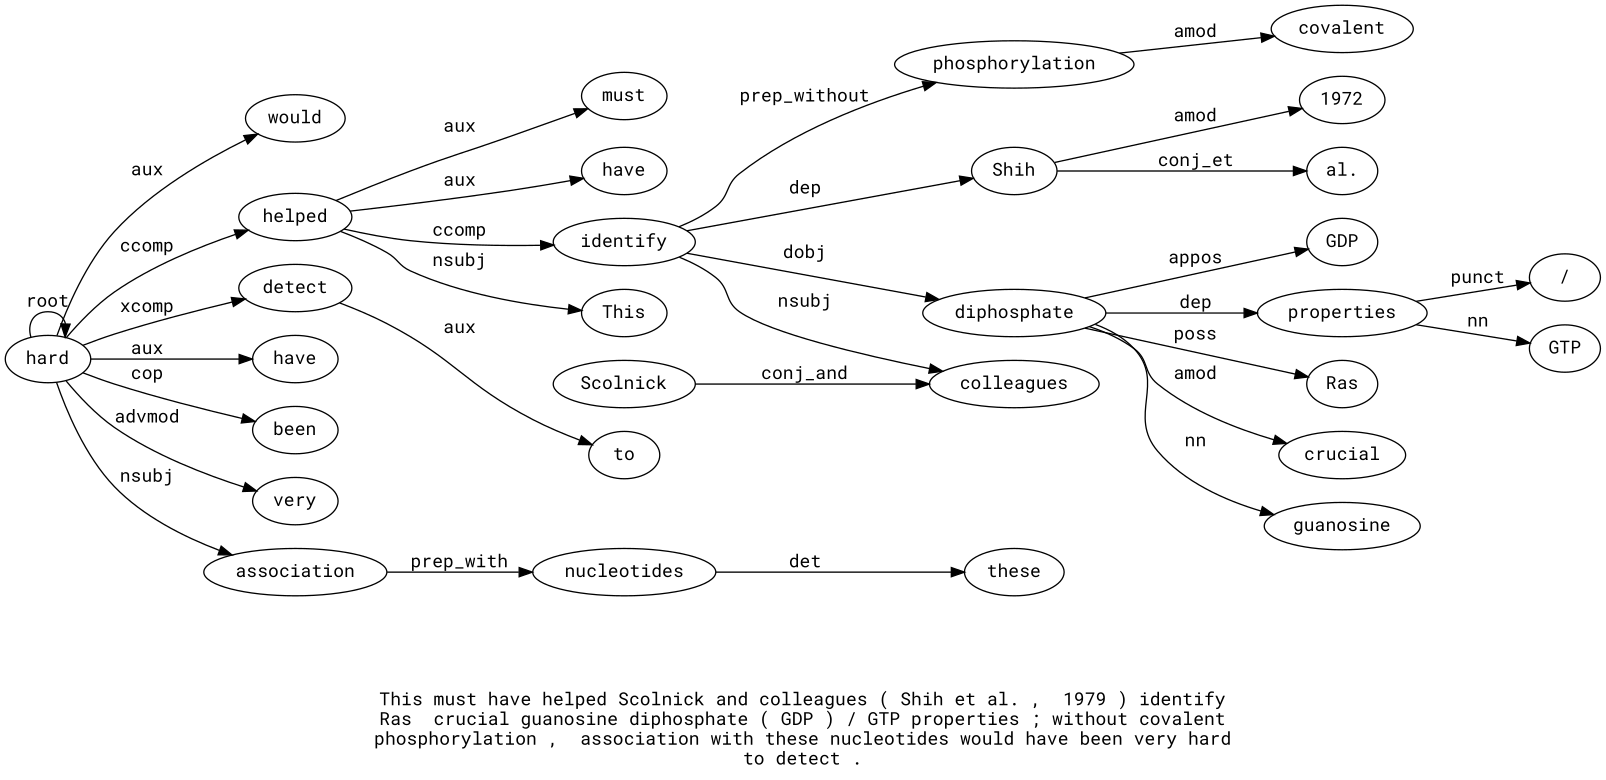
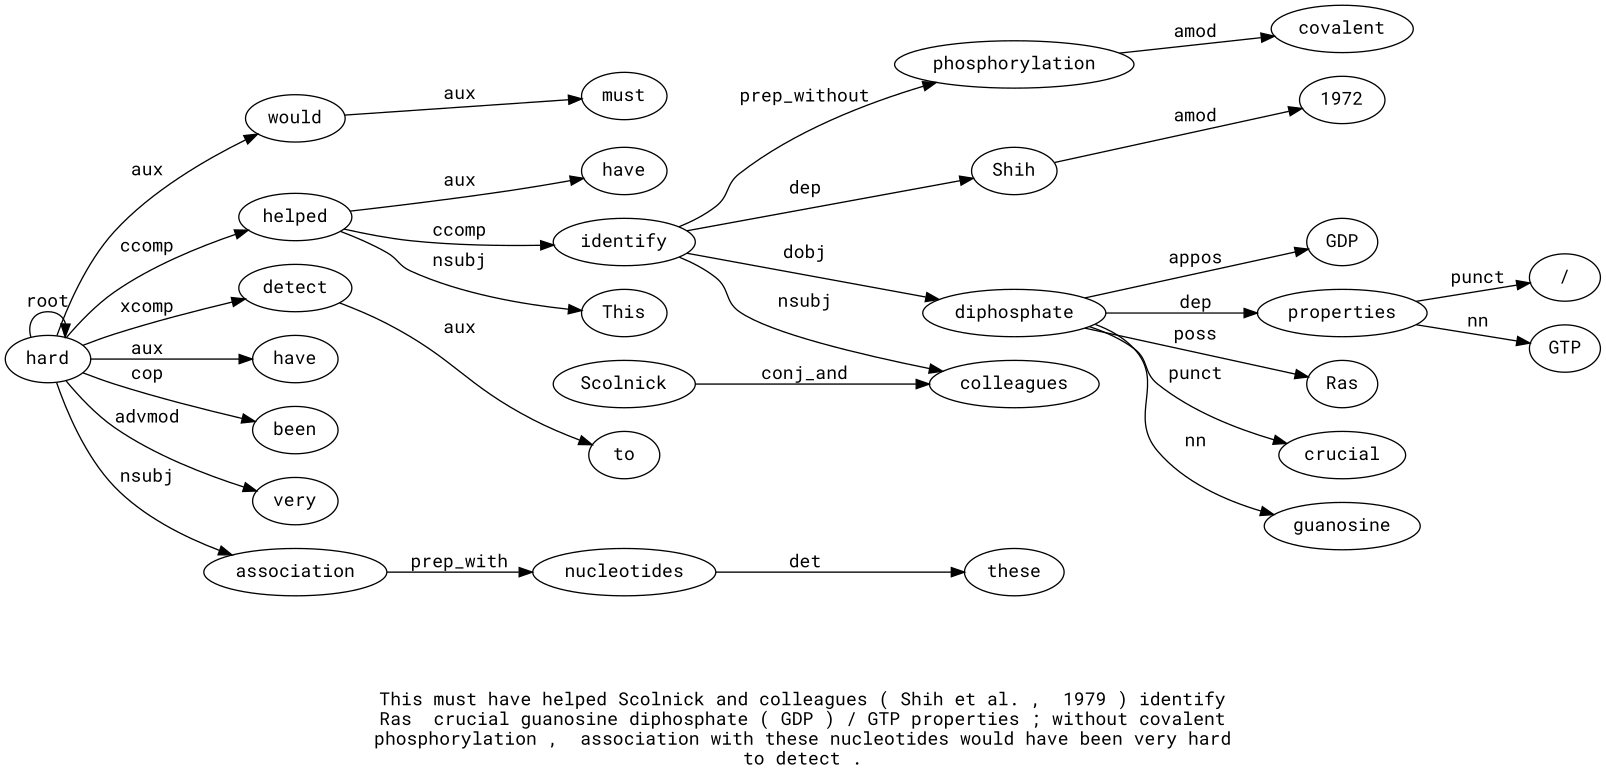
(455, 155) -> (456, 107)
(1342, 171) -> none
(1196, 374) -> (1196, 374)
